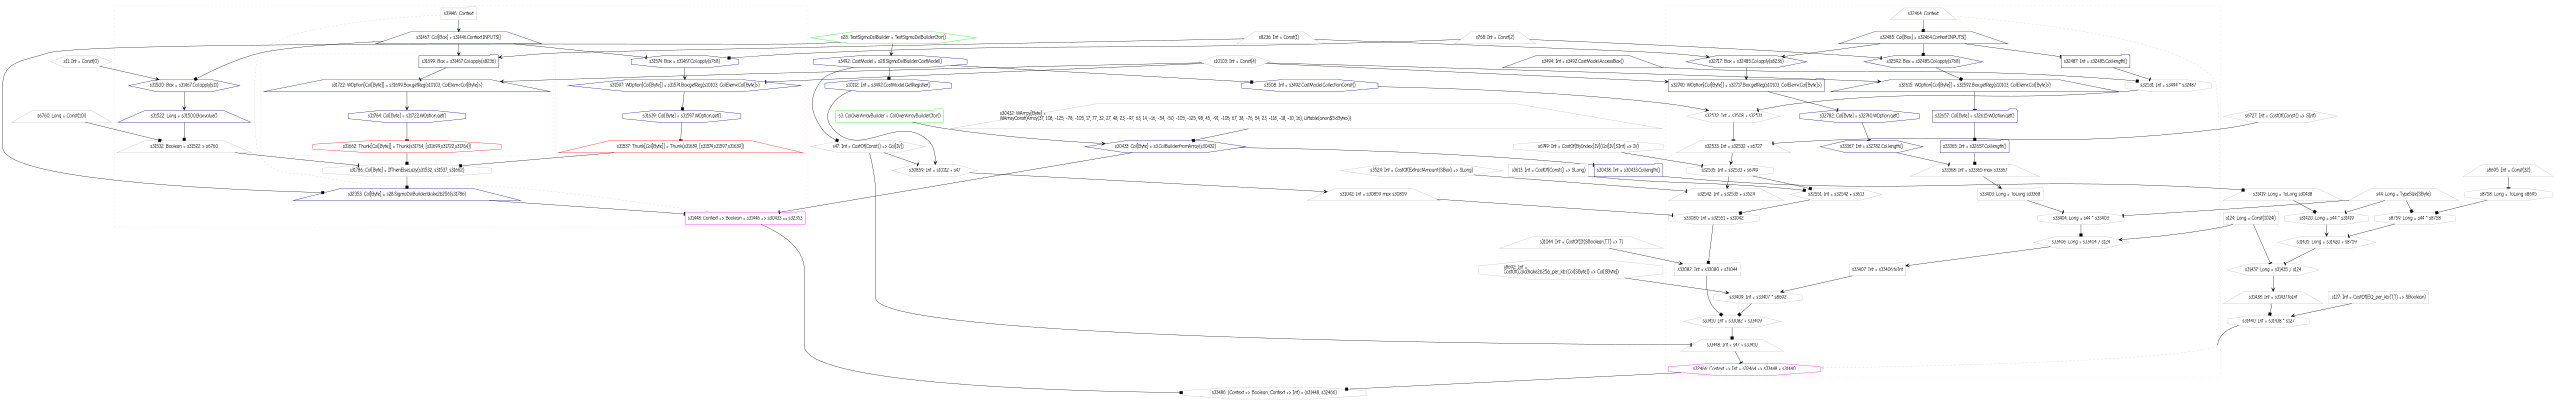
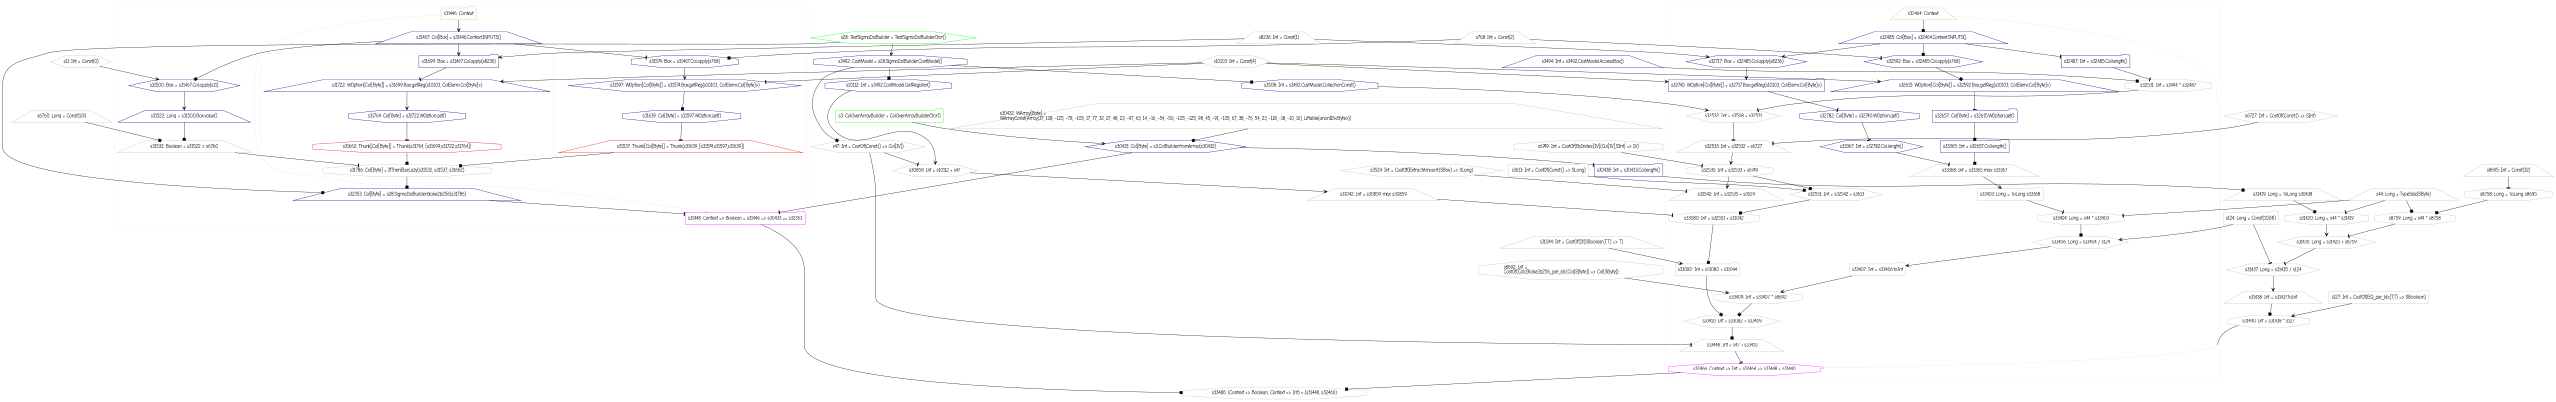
(1708, 270) -> (1708, 270)
